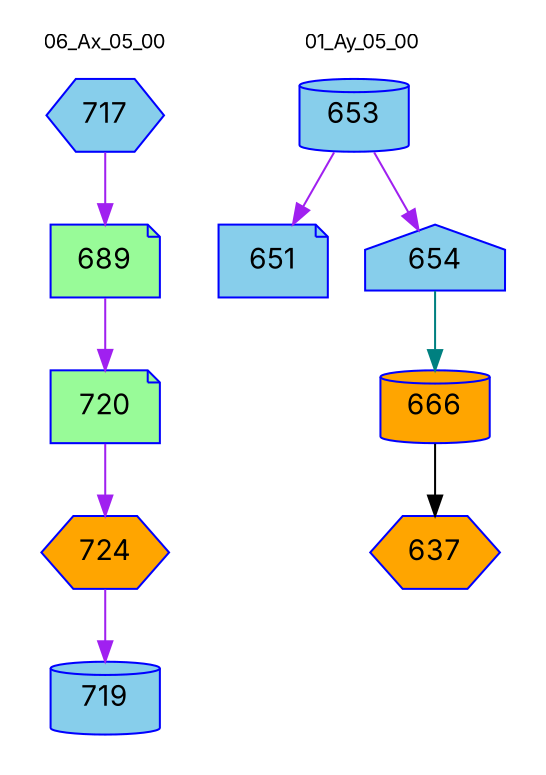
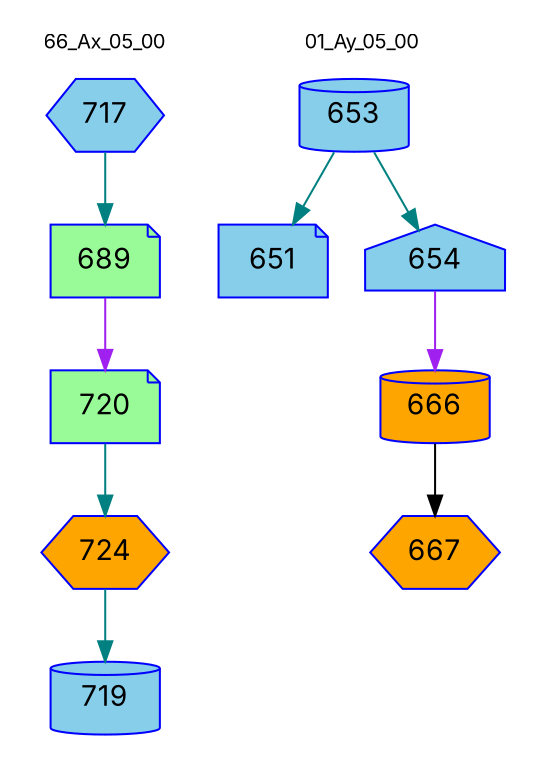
(105, 44) -> (105, 44)
(105, 178) -> (105, 178)
(319, 179) -> (319, 179)
(391, 182) -> (391, 182)
(435, 320) -> (435, 320)
(105, 470) -> (105, 470)
(435, 552) -> (435, 552)
(105, 615) -> (105, 615)
